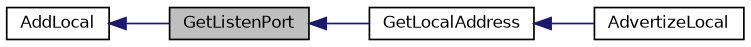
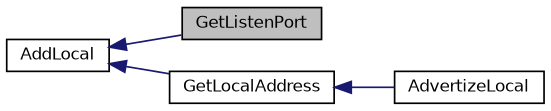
(348, 24) -> (148, 70)
